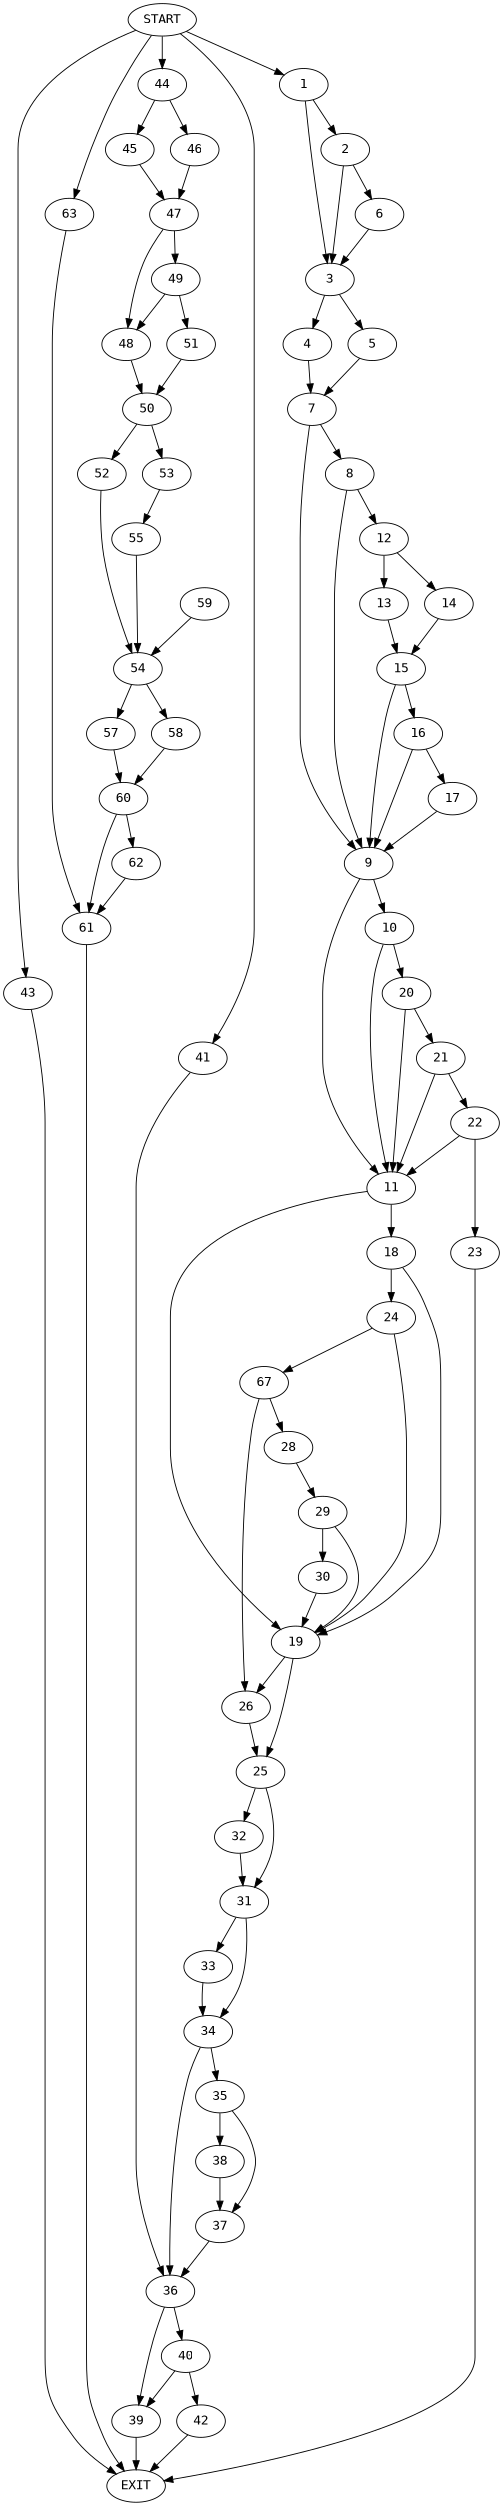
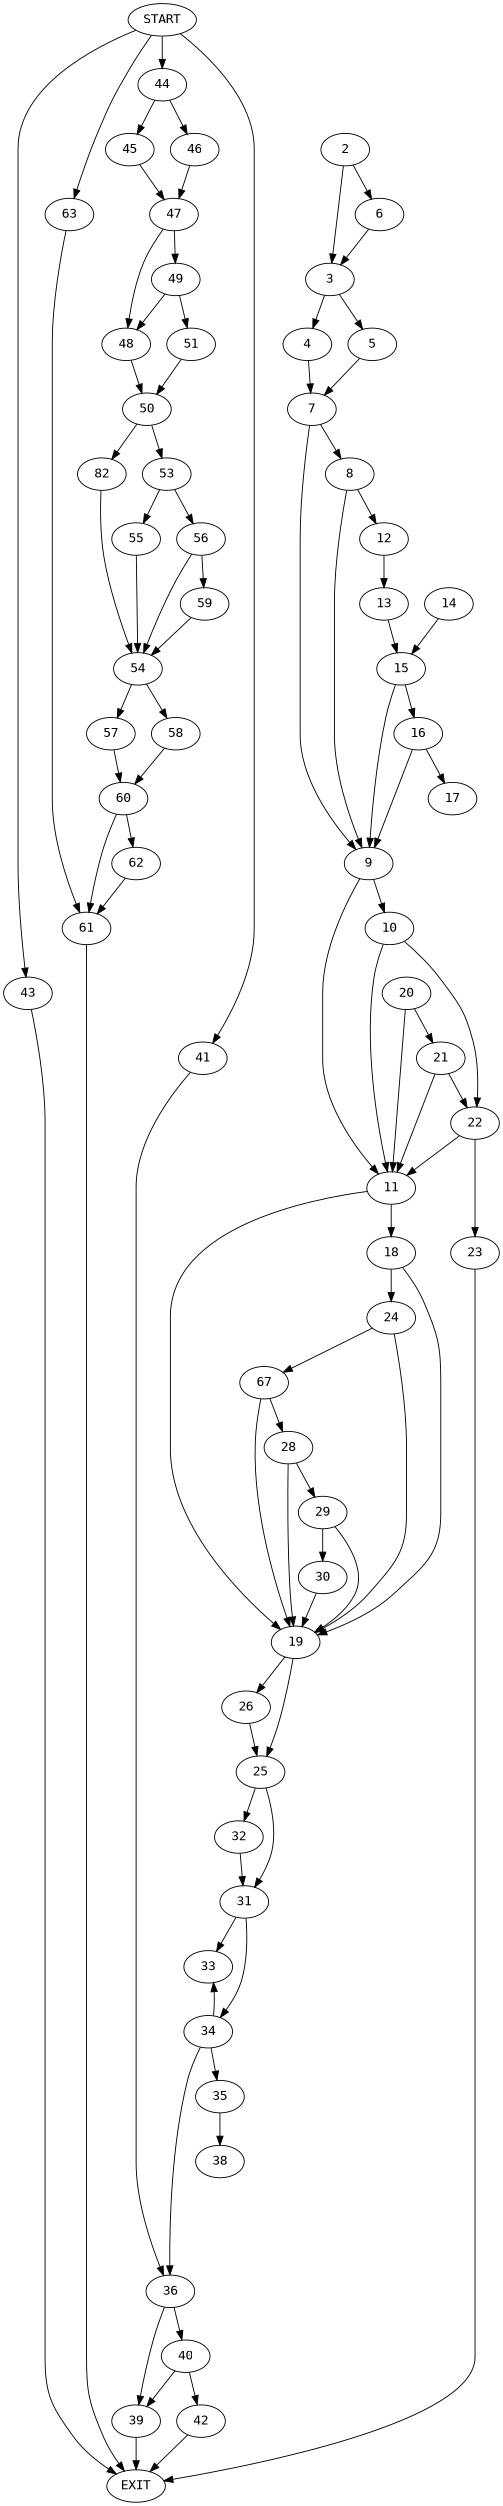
(304, 85) -> none
(102, 474) -> (102, 474)
none -> (201, 539)
(413, 568) -> none
(414, 828) -> none
(397, 956) -> (462, 1010)
(243, 1540) -> (260, 1510)
none -> (288, 1541)
(202, 1995) -> (214, 2004)
(220, 2226) -> none
